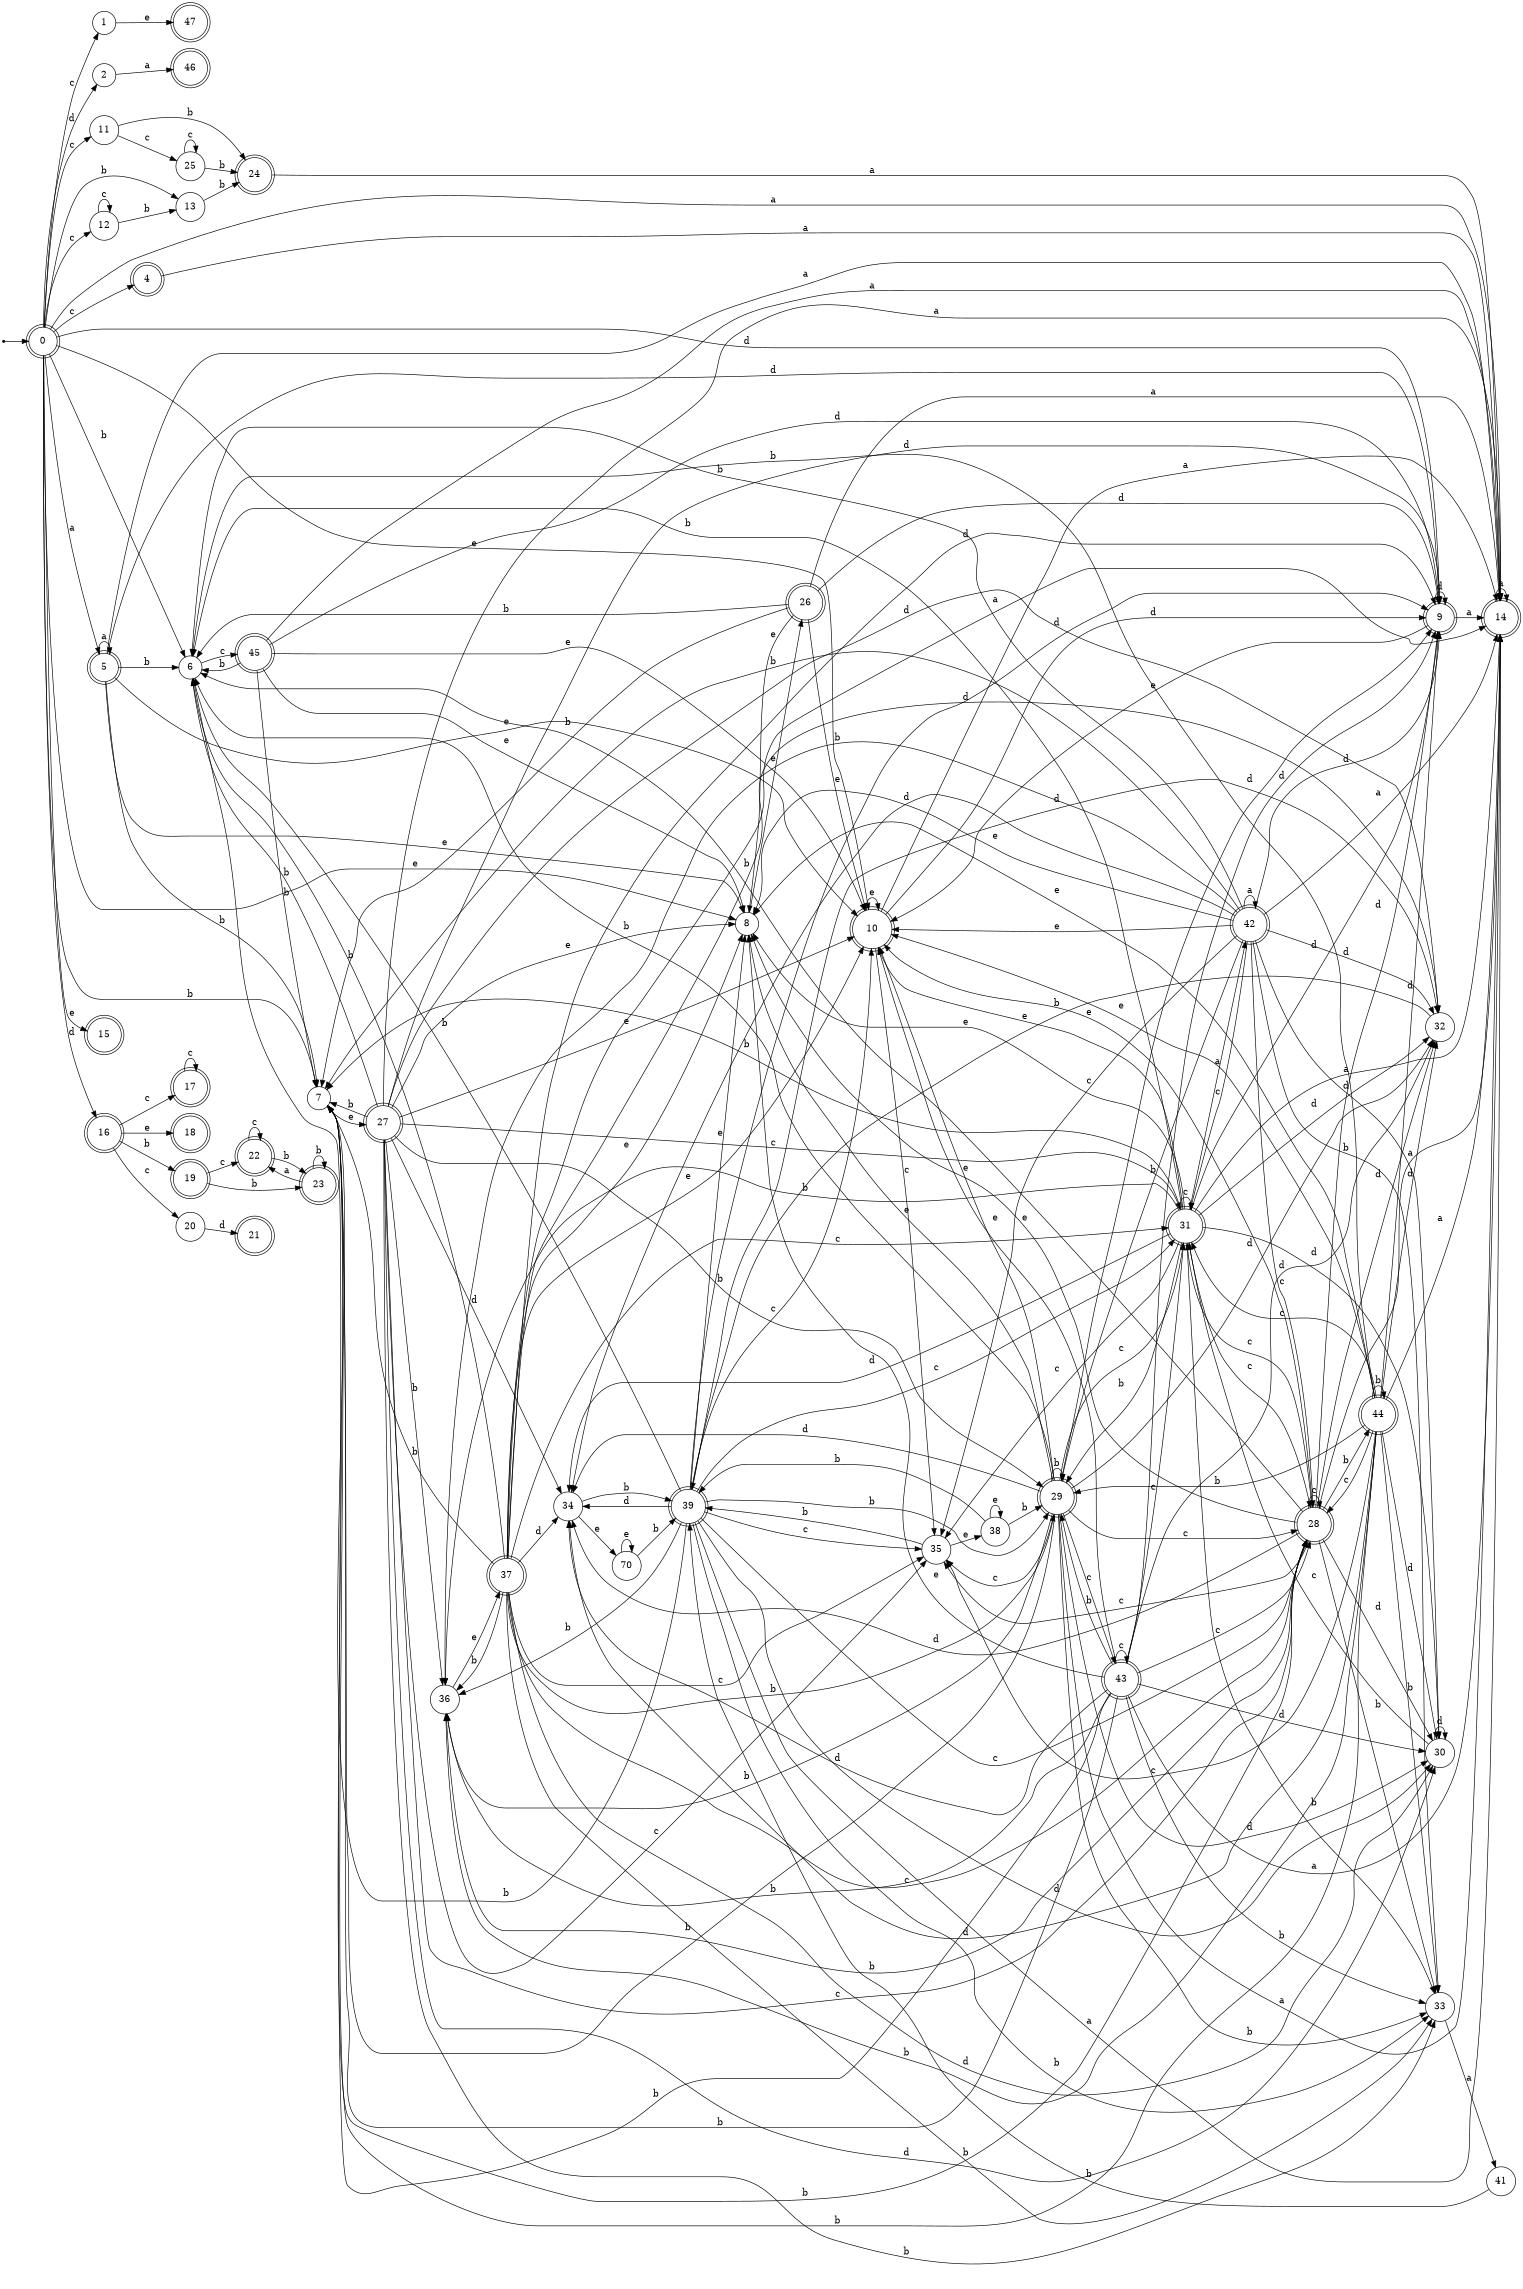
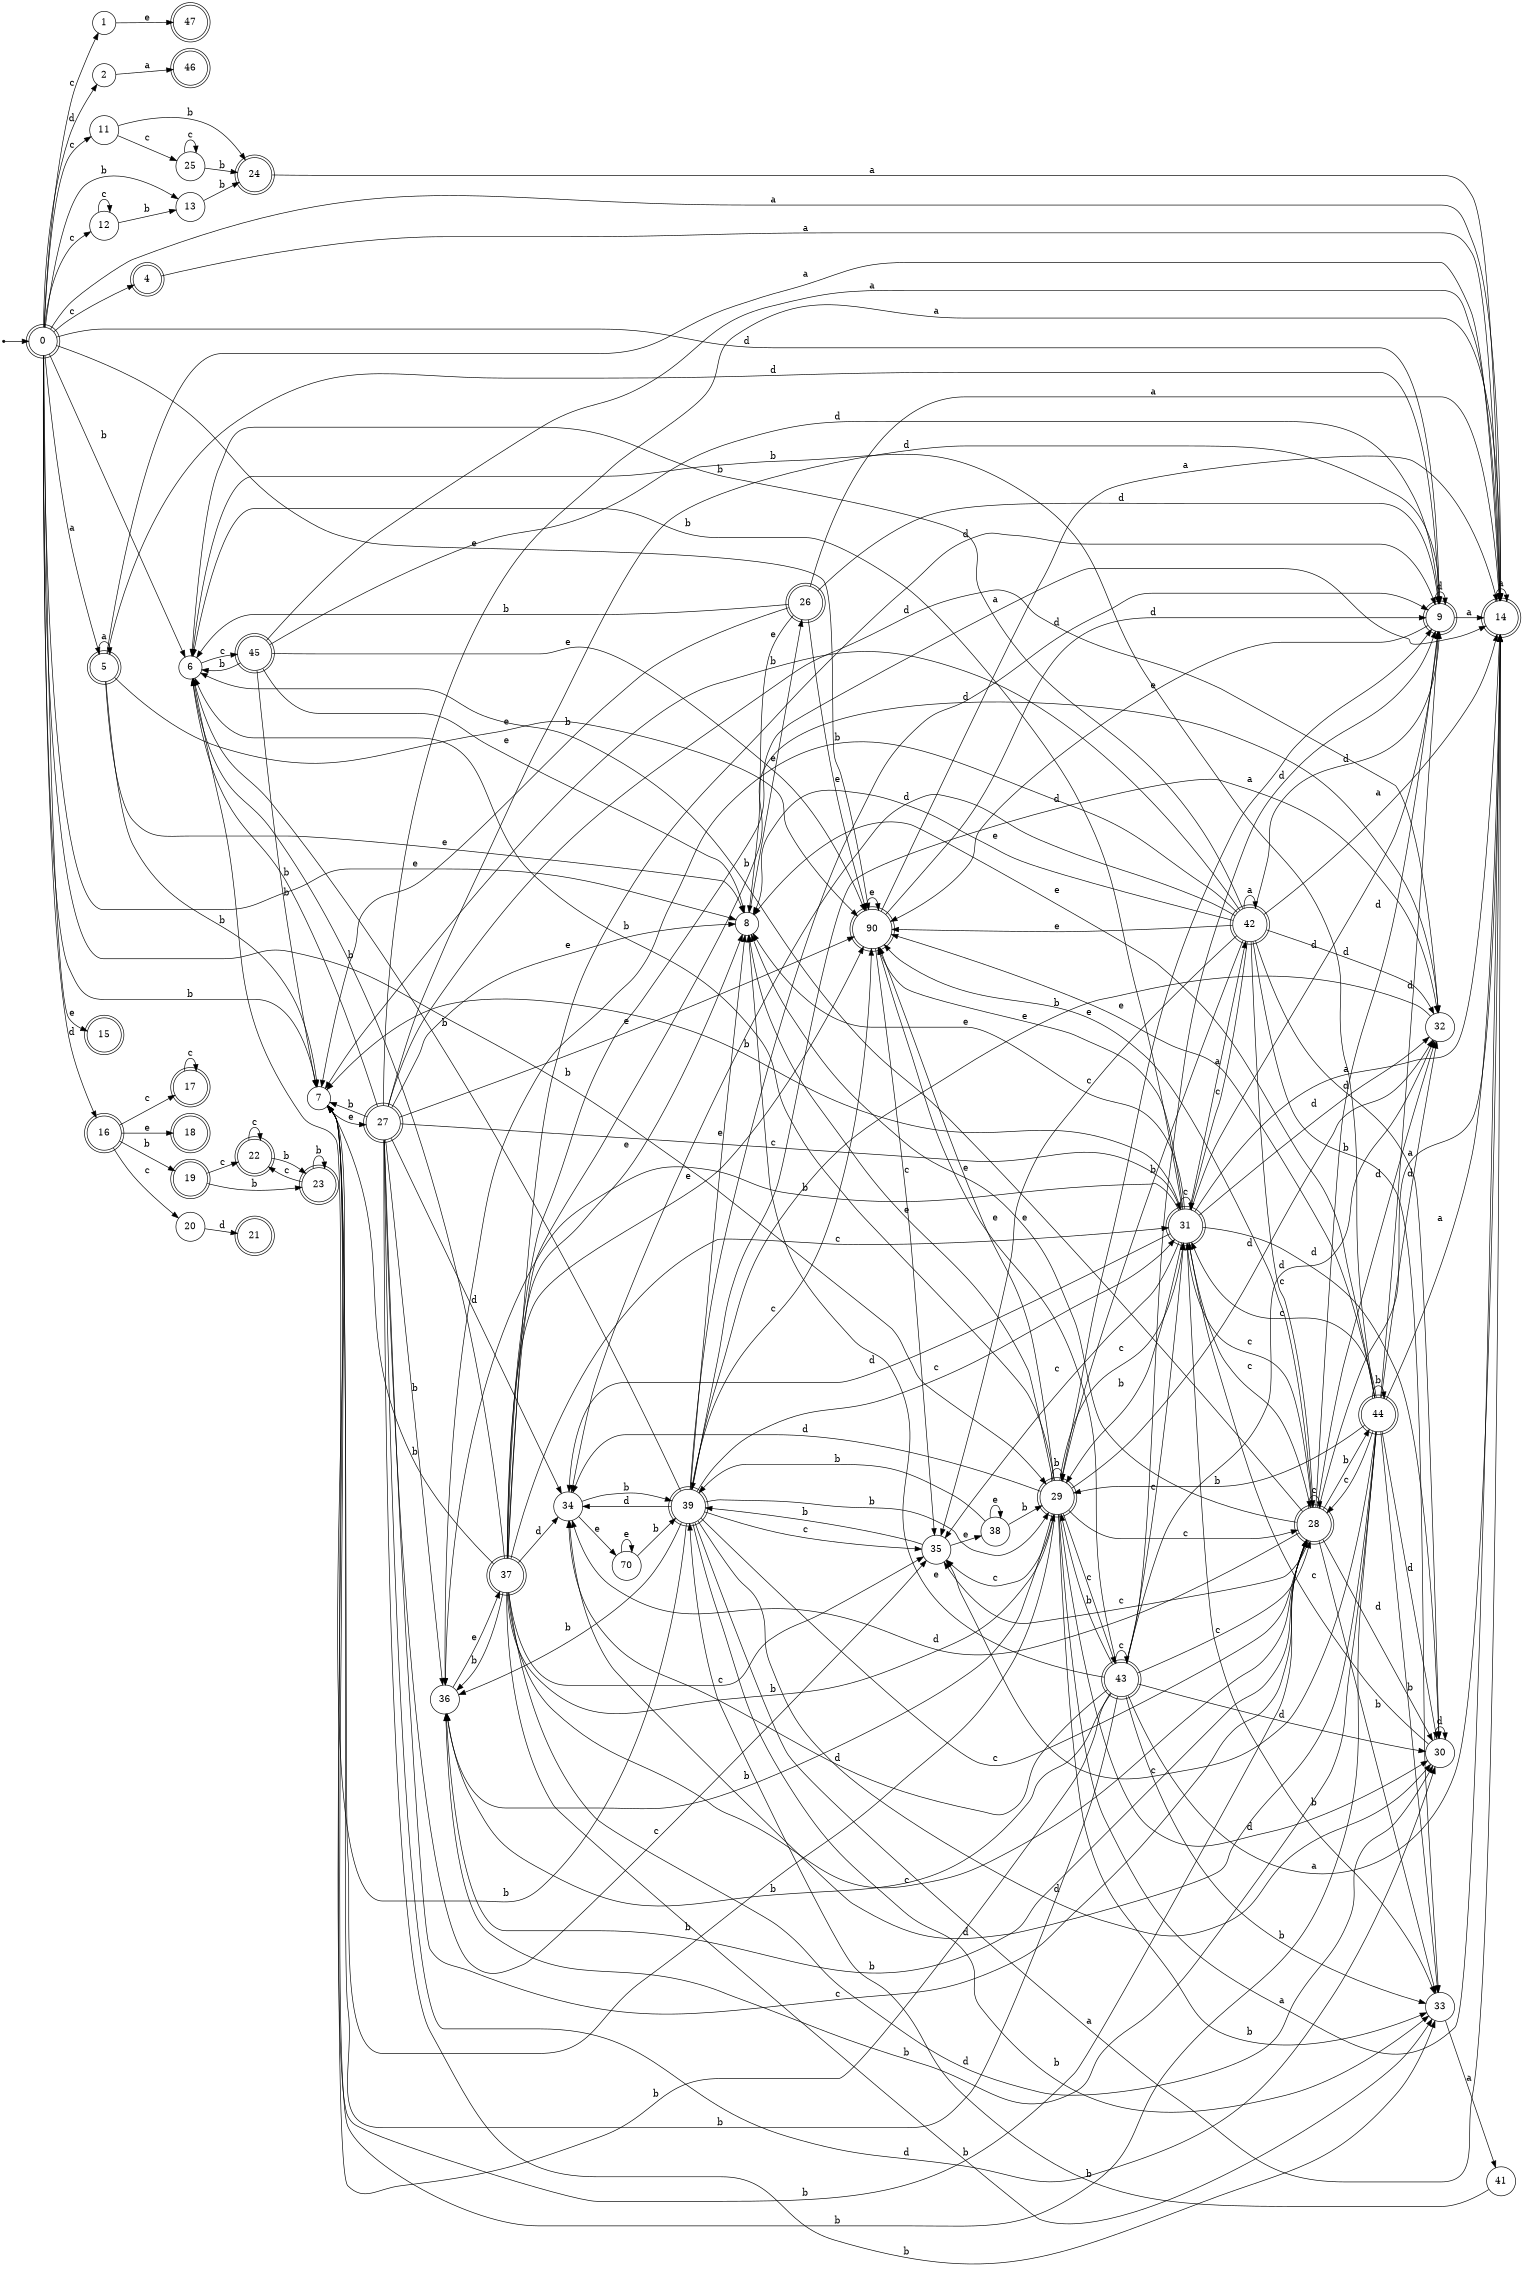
(145, 667) -> none
(1250, 780) -> (1250, 780)
(872, 929) -> (872, 929)
(287, 1171) -> (287, 1171)
(726, 1292) -> (311, 956)
